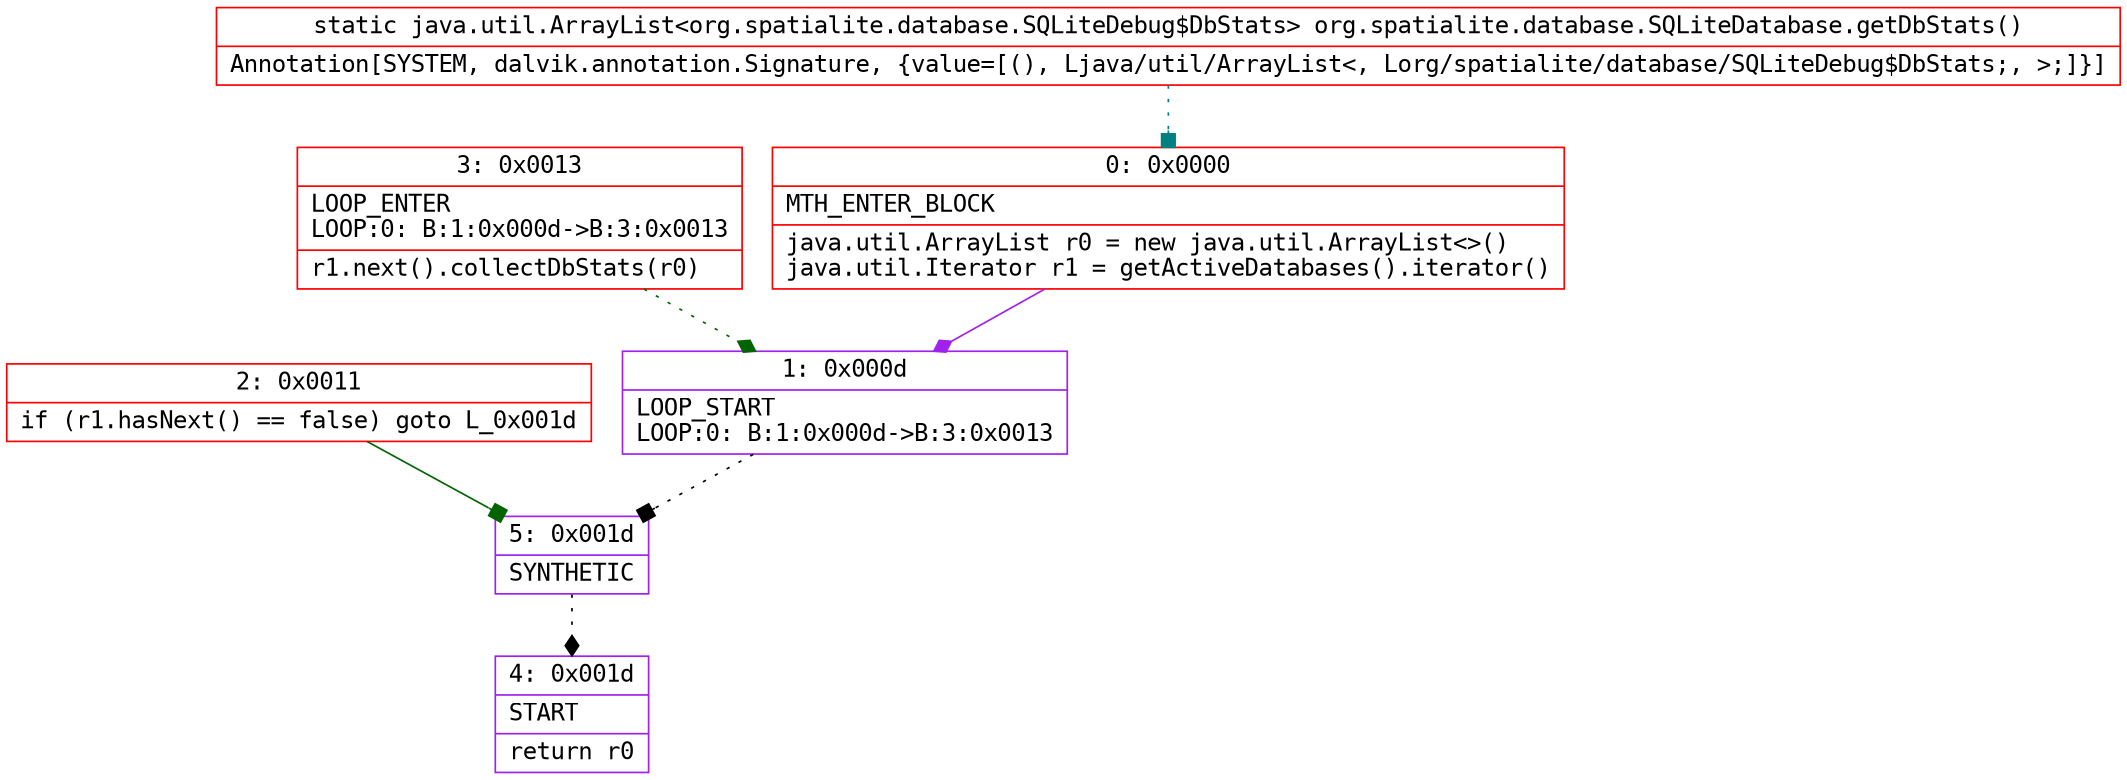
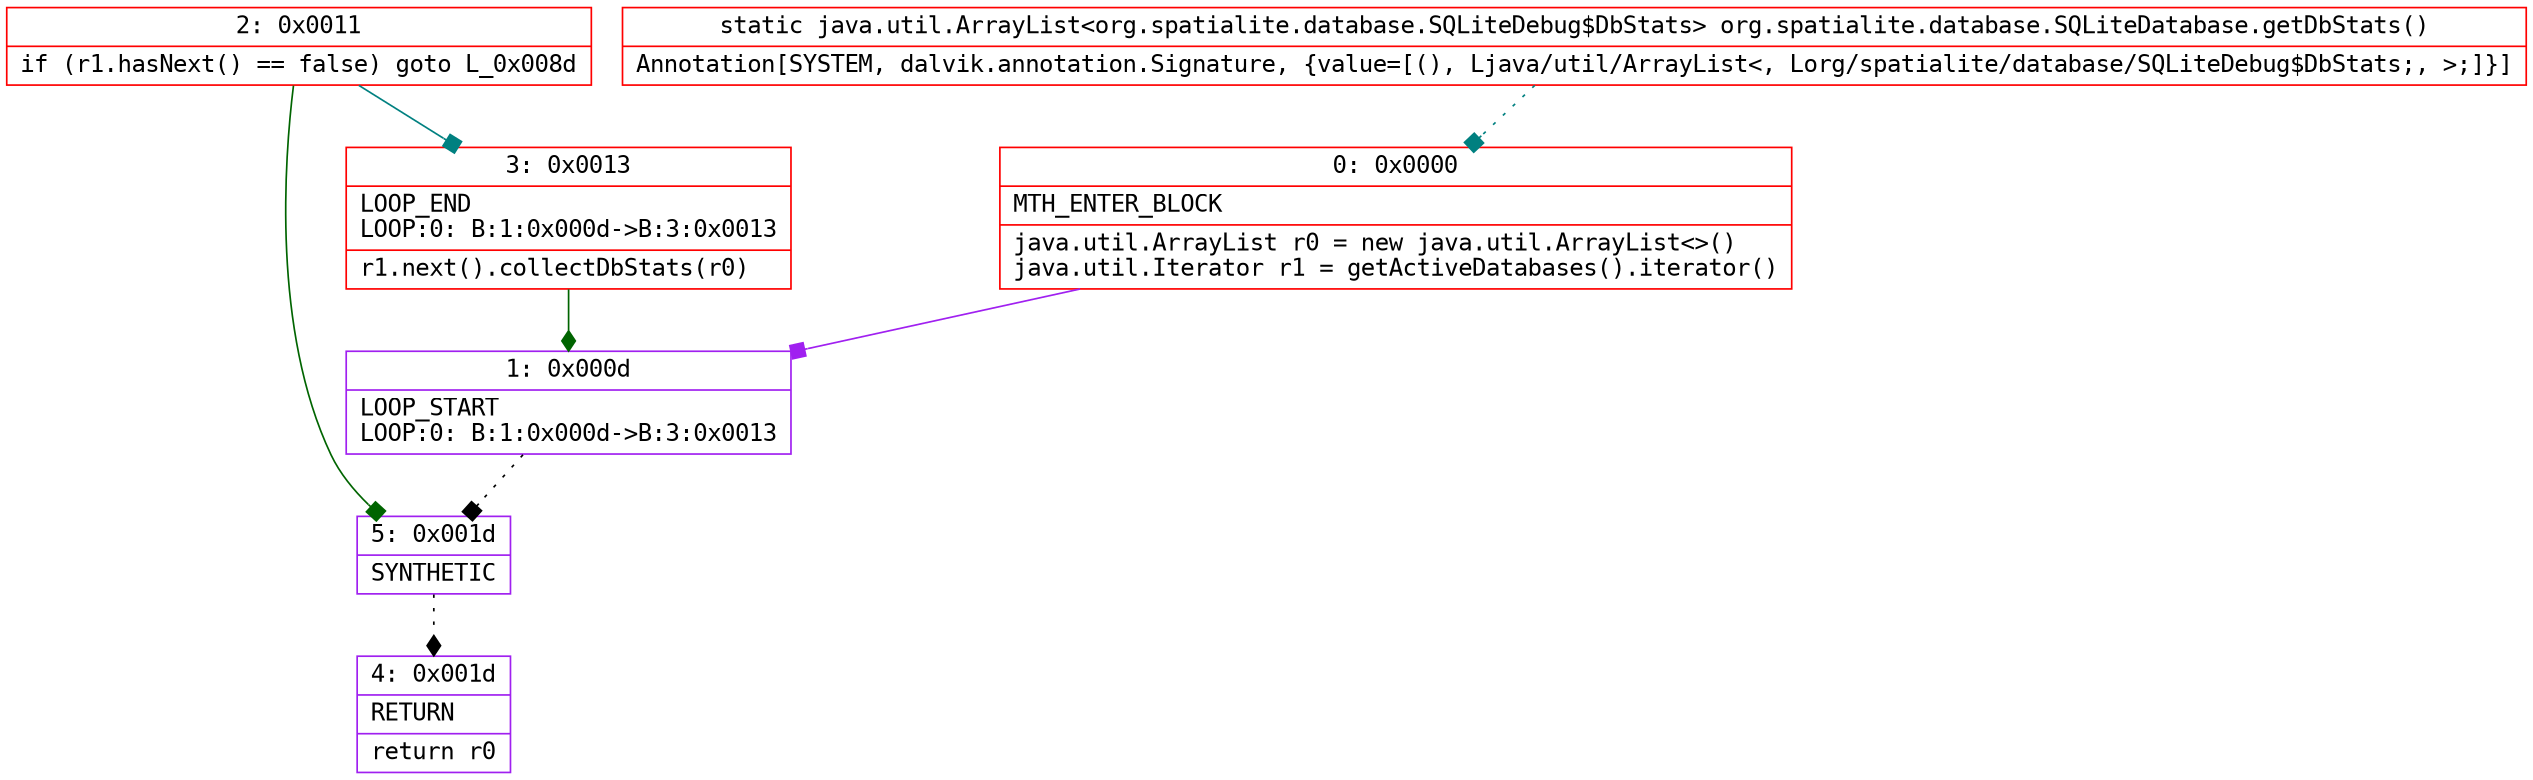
none -> (401, 112)
(381, 205) -> (416, 205)
(691, 315) -> (569, 310)
(998, 315) -> (944, 319)
(299, 421) -> (299, 65)
(544, 713) -> (413, 713)
